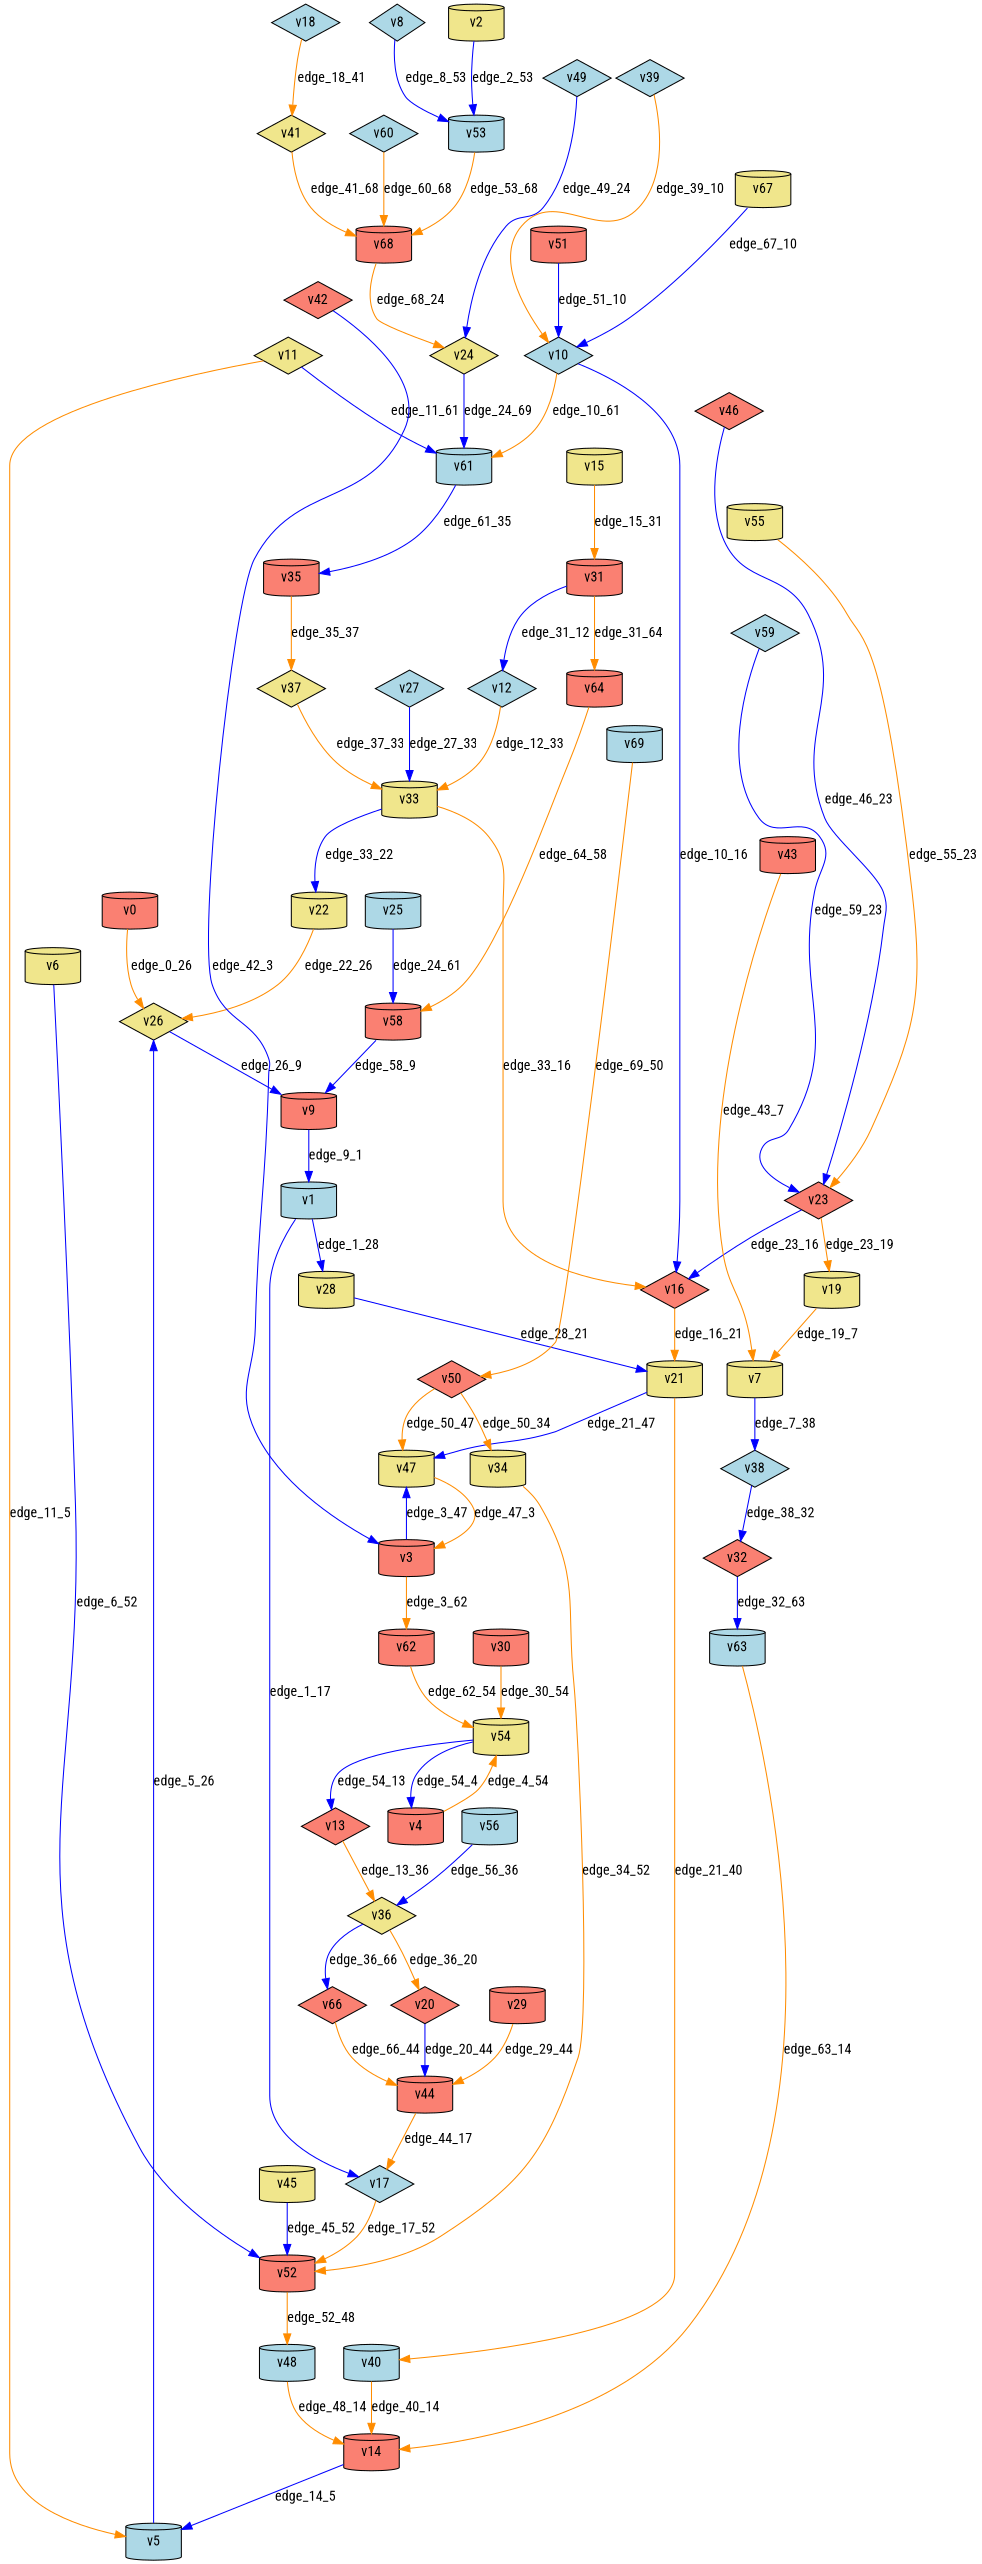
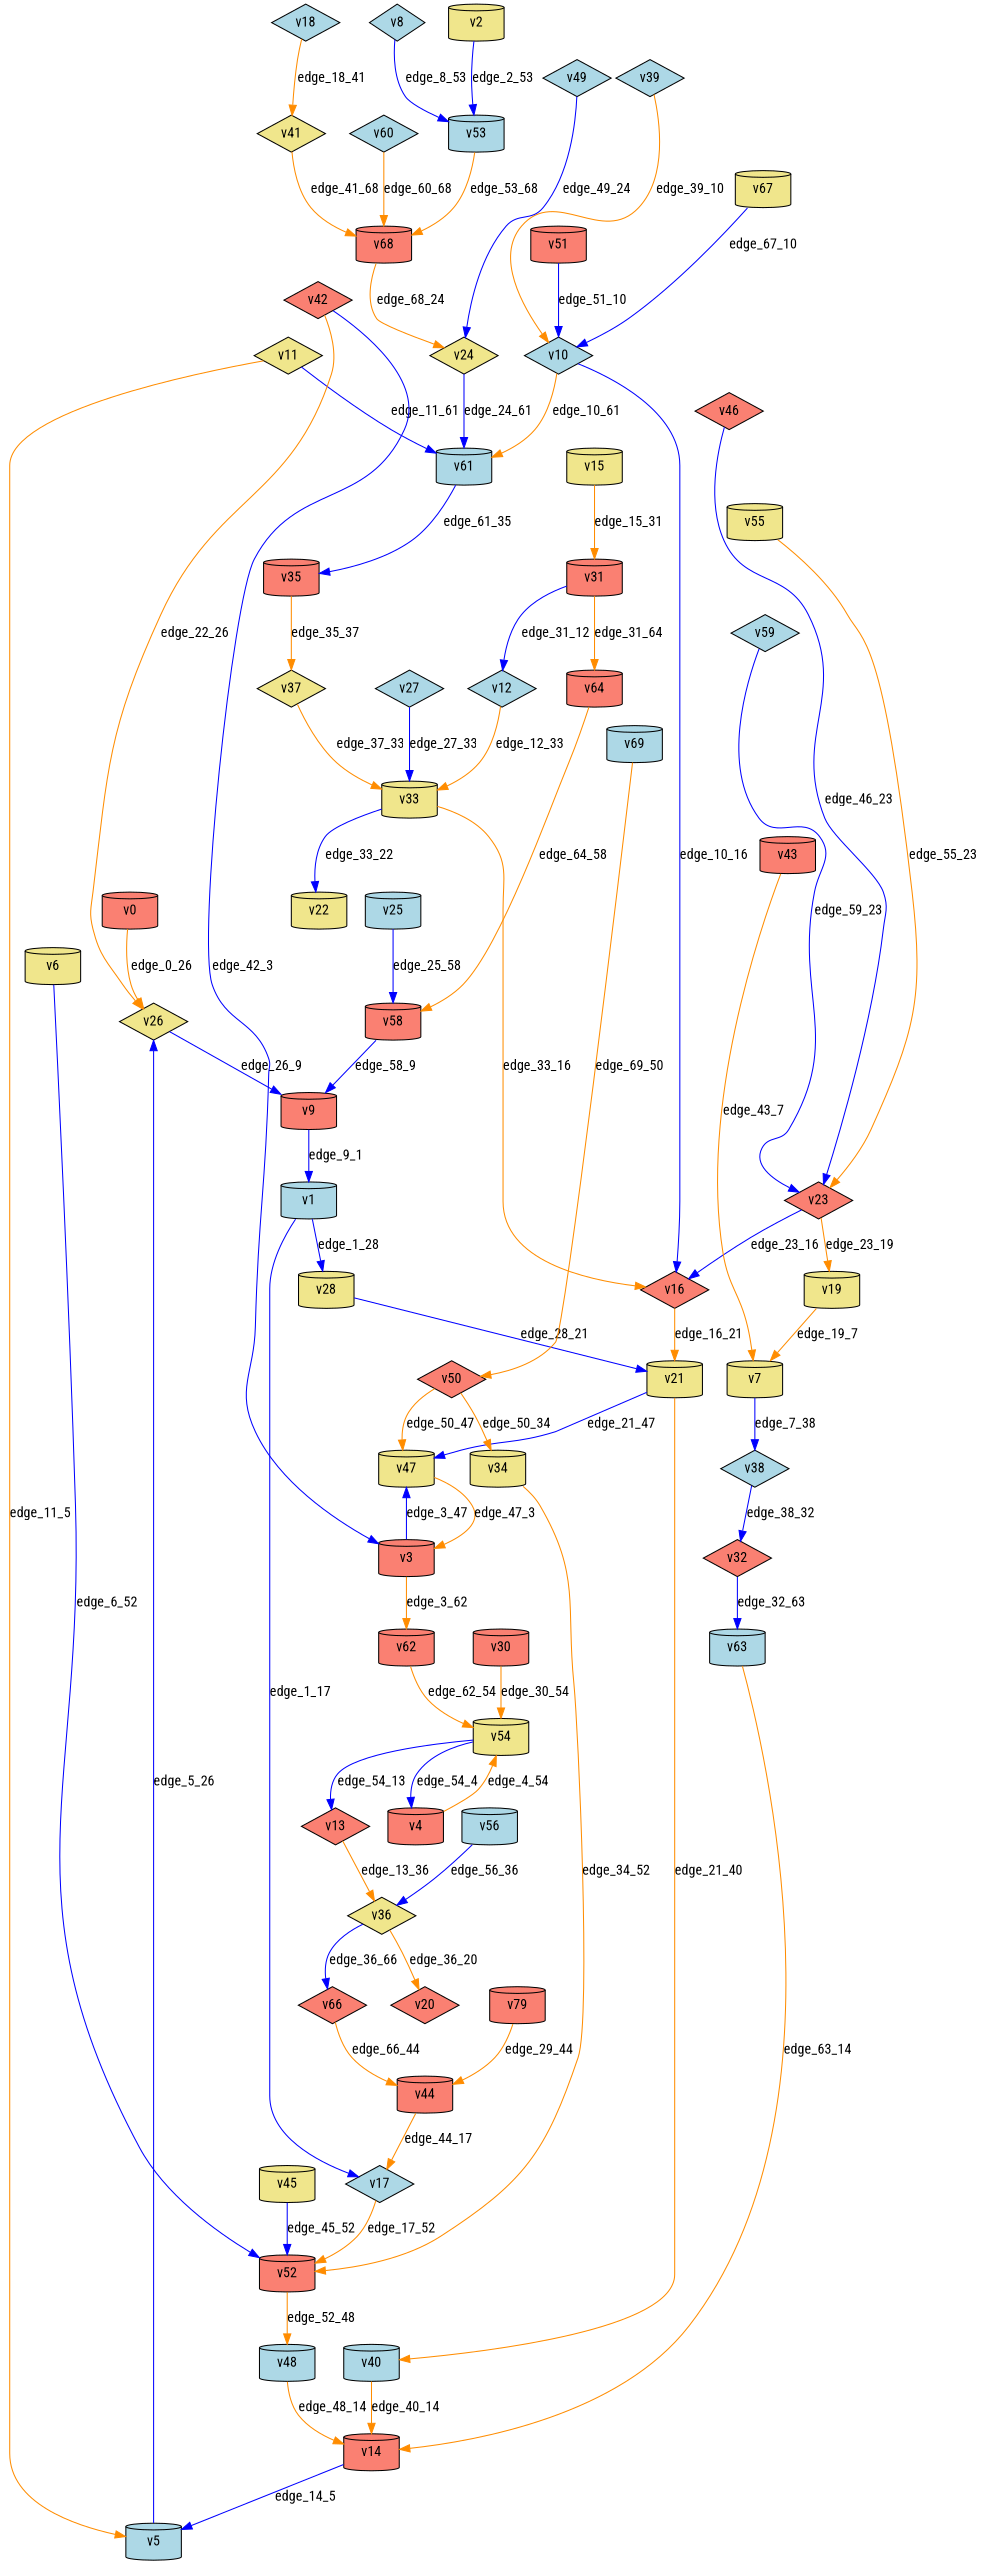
(498, 411) -> (498, 411)
(428, 966) -> (428, 966)
(267, 992) -> (151, 638)
(517, 2005) -> (517, 2005)
(425, 2045) -> none
